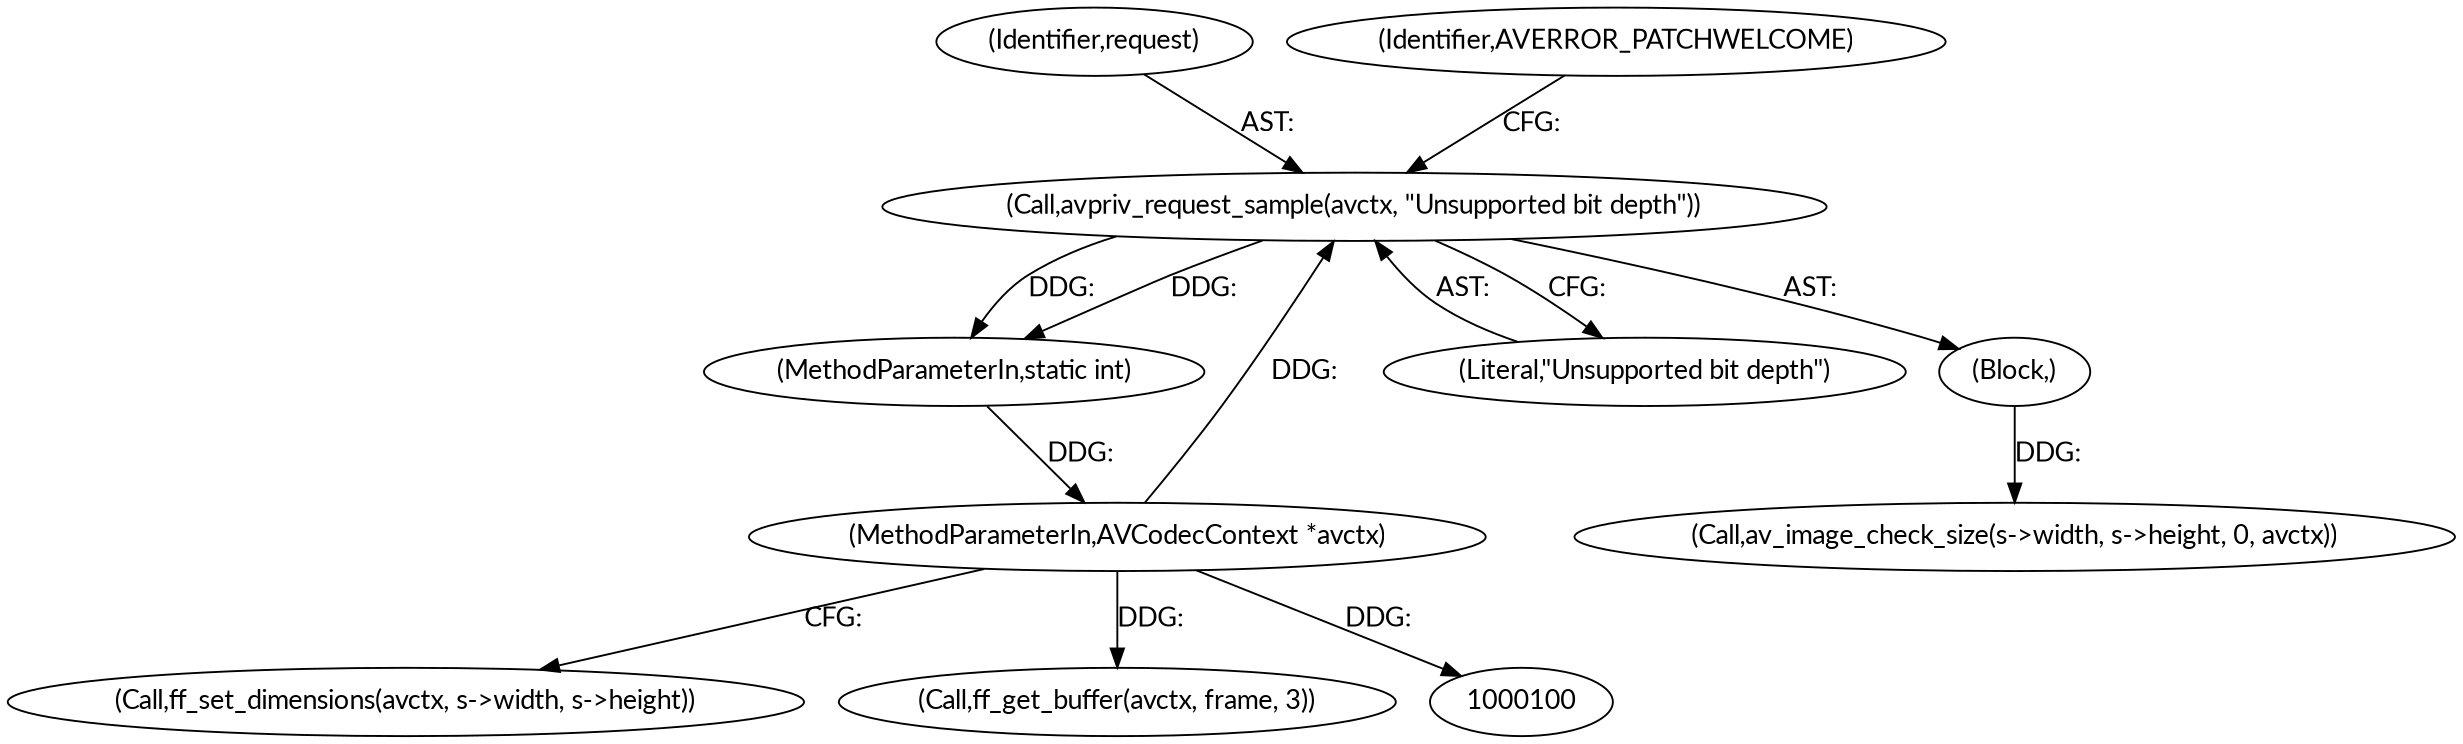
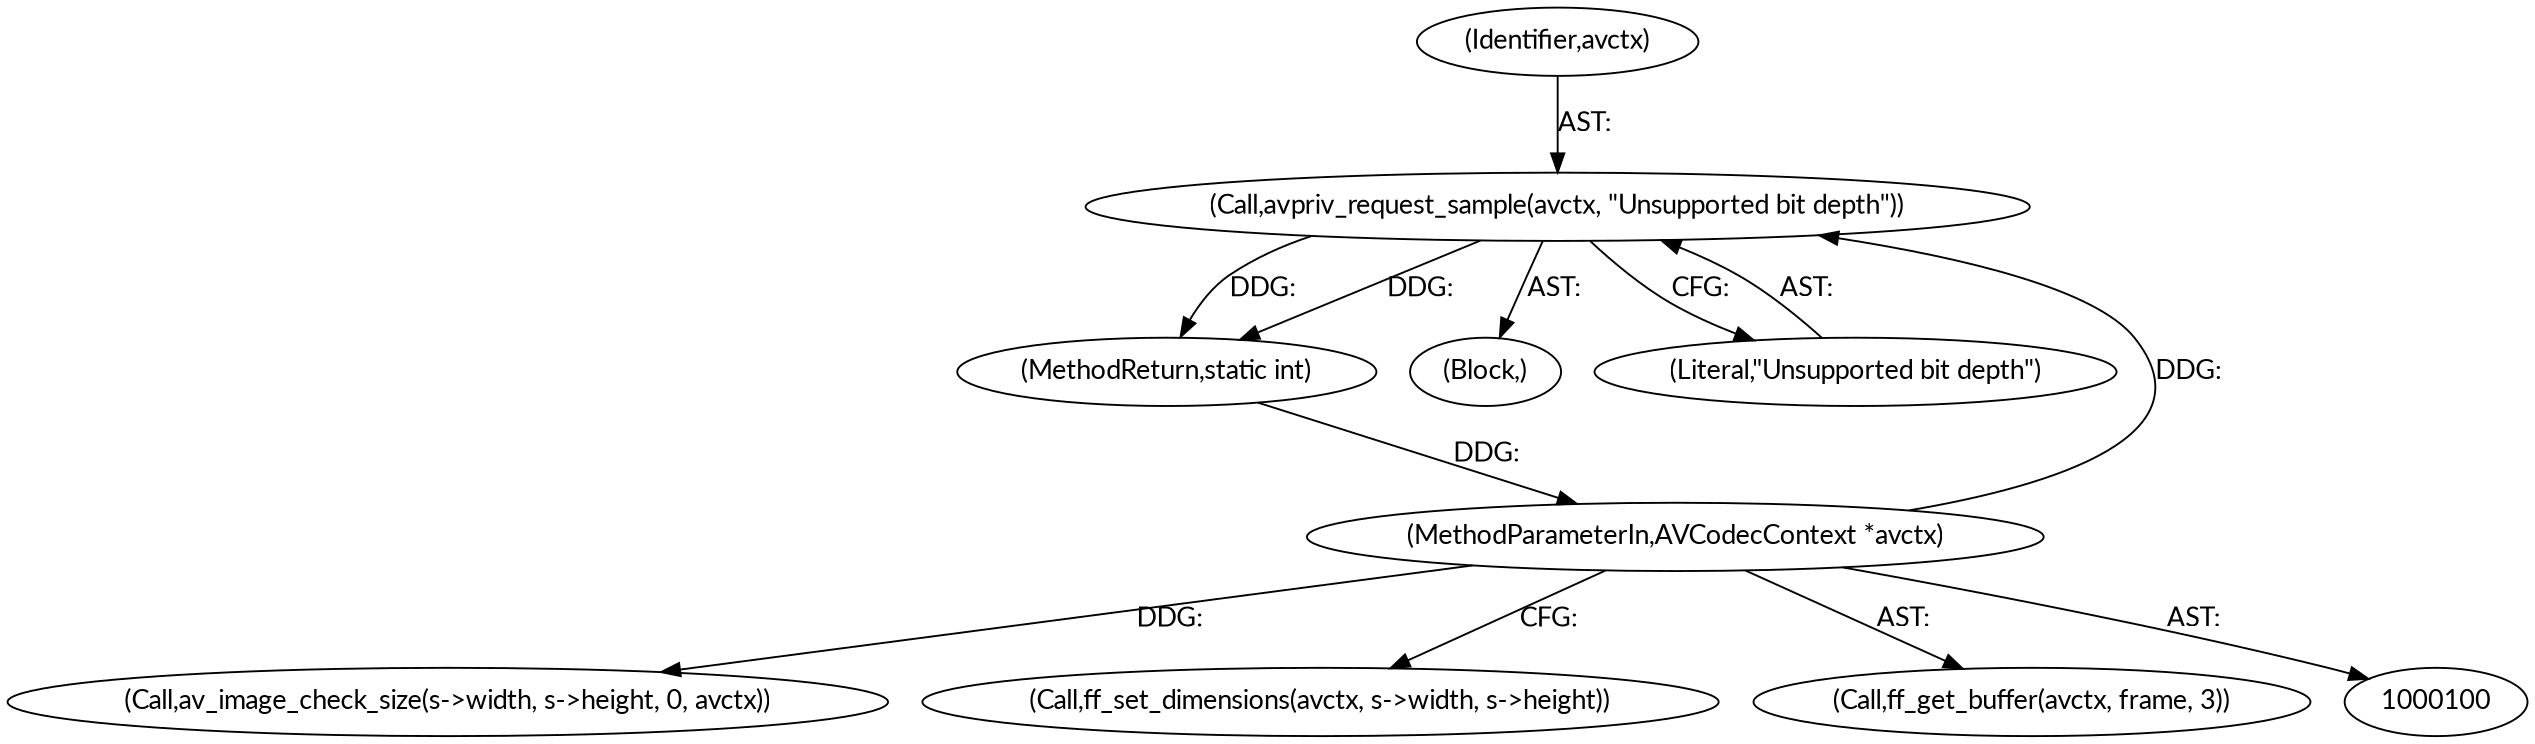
(1095, 42) -> (1558, 42)
(1616, 42) -> none
(954, 372) -> (1167, 372)
(2015, 445) -> (1076, 617)
(1155, 619) -> (1908, 619)
(1383, 619) -> (2198, 619)
